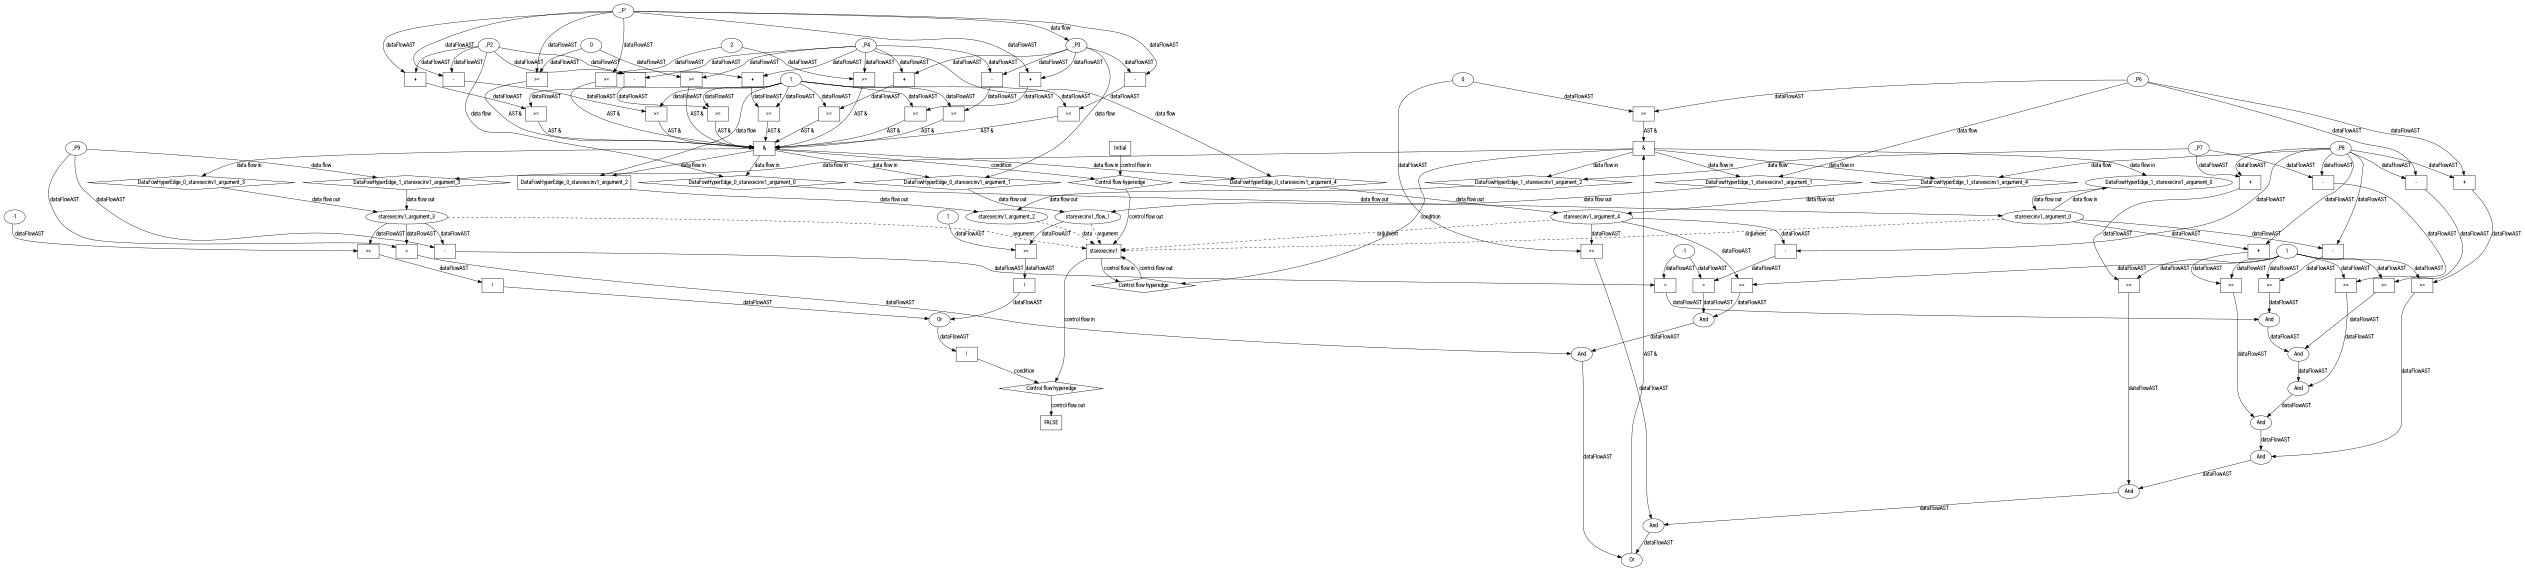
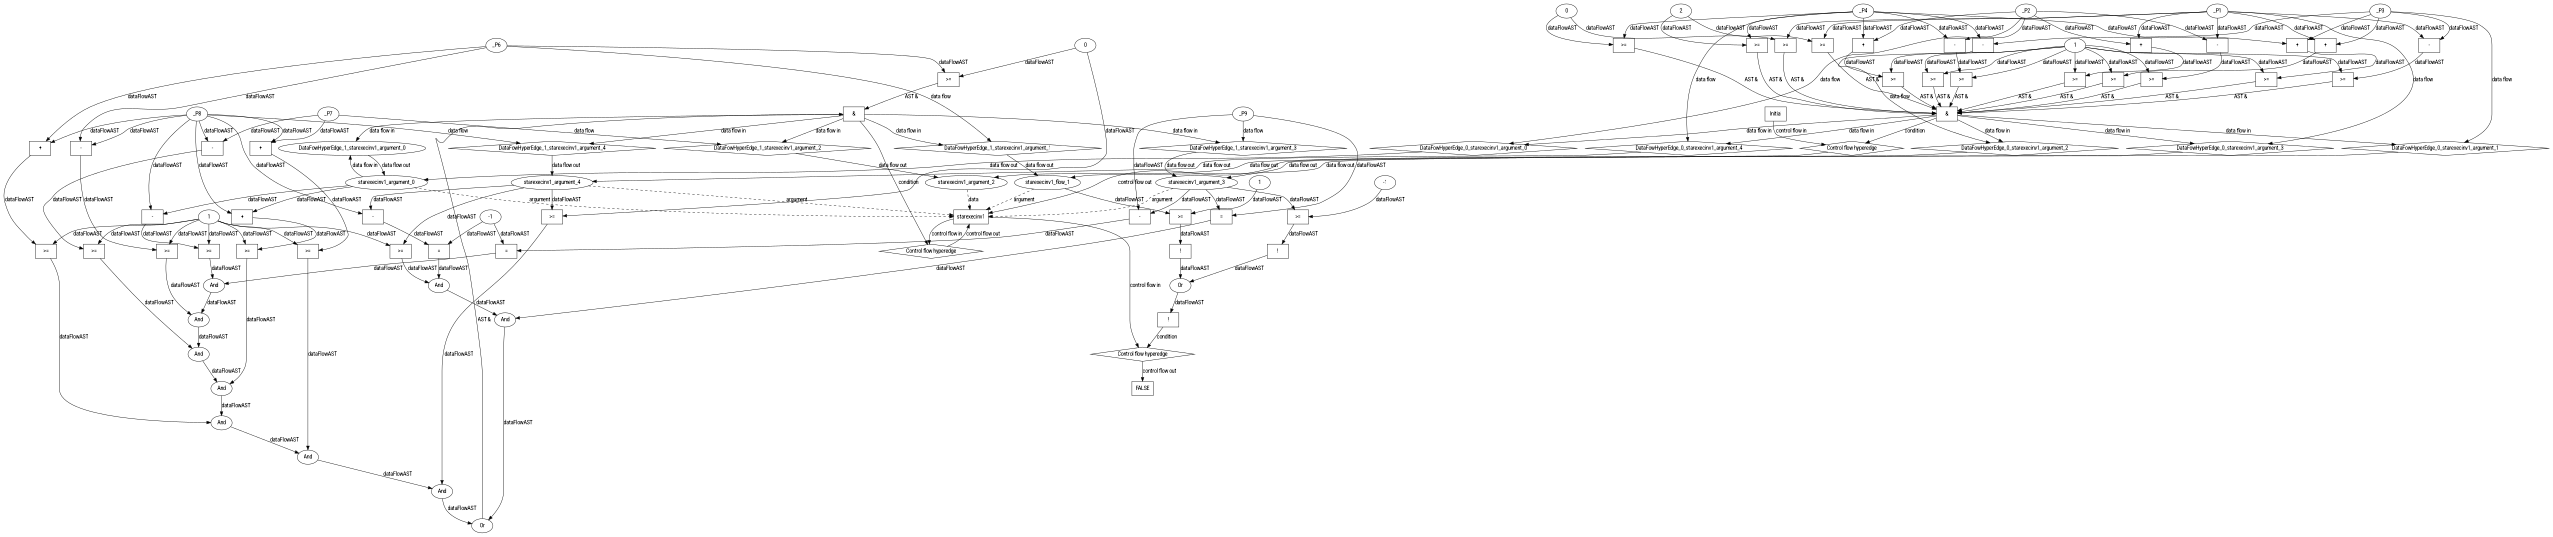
(851, 15) -> (2405, 58)
(574, 183) -> (2015, 148)
